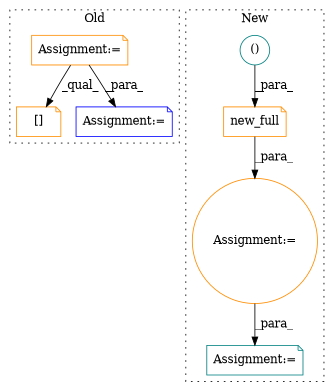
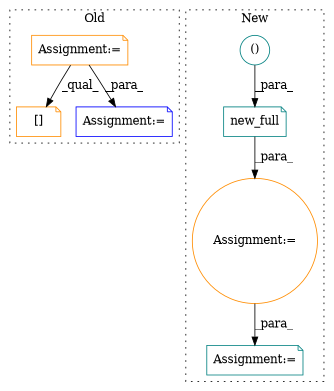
(255, 122) -> (255, 122)
